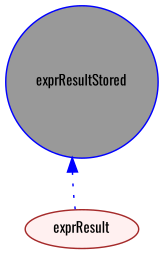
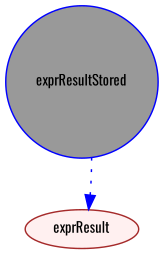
(73, 191) -> (91, 176)
